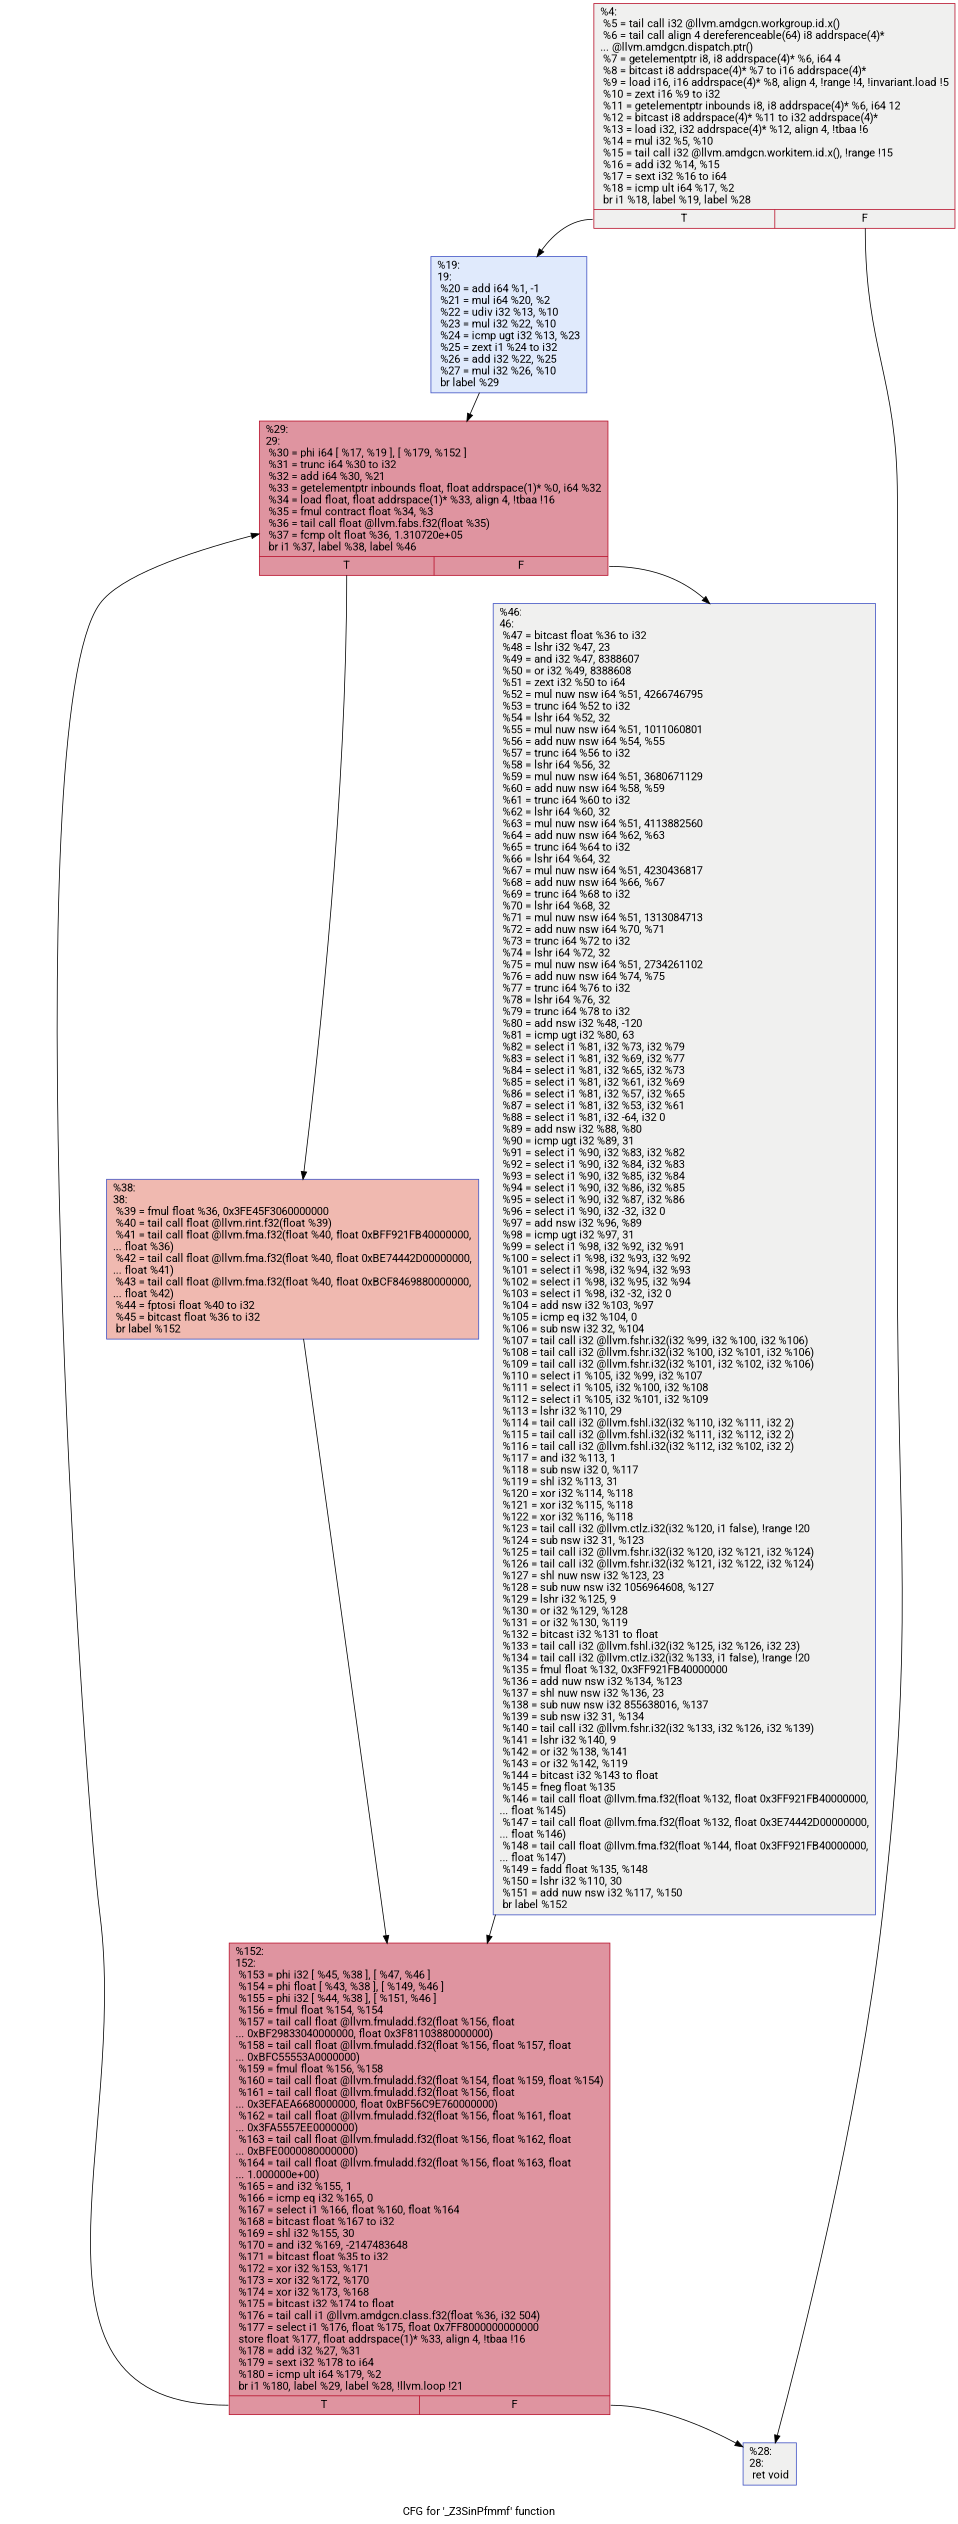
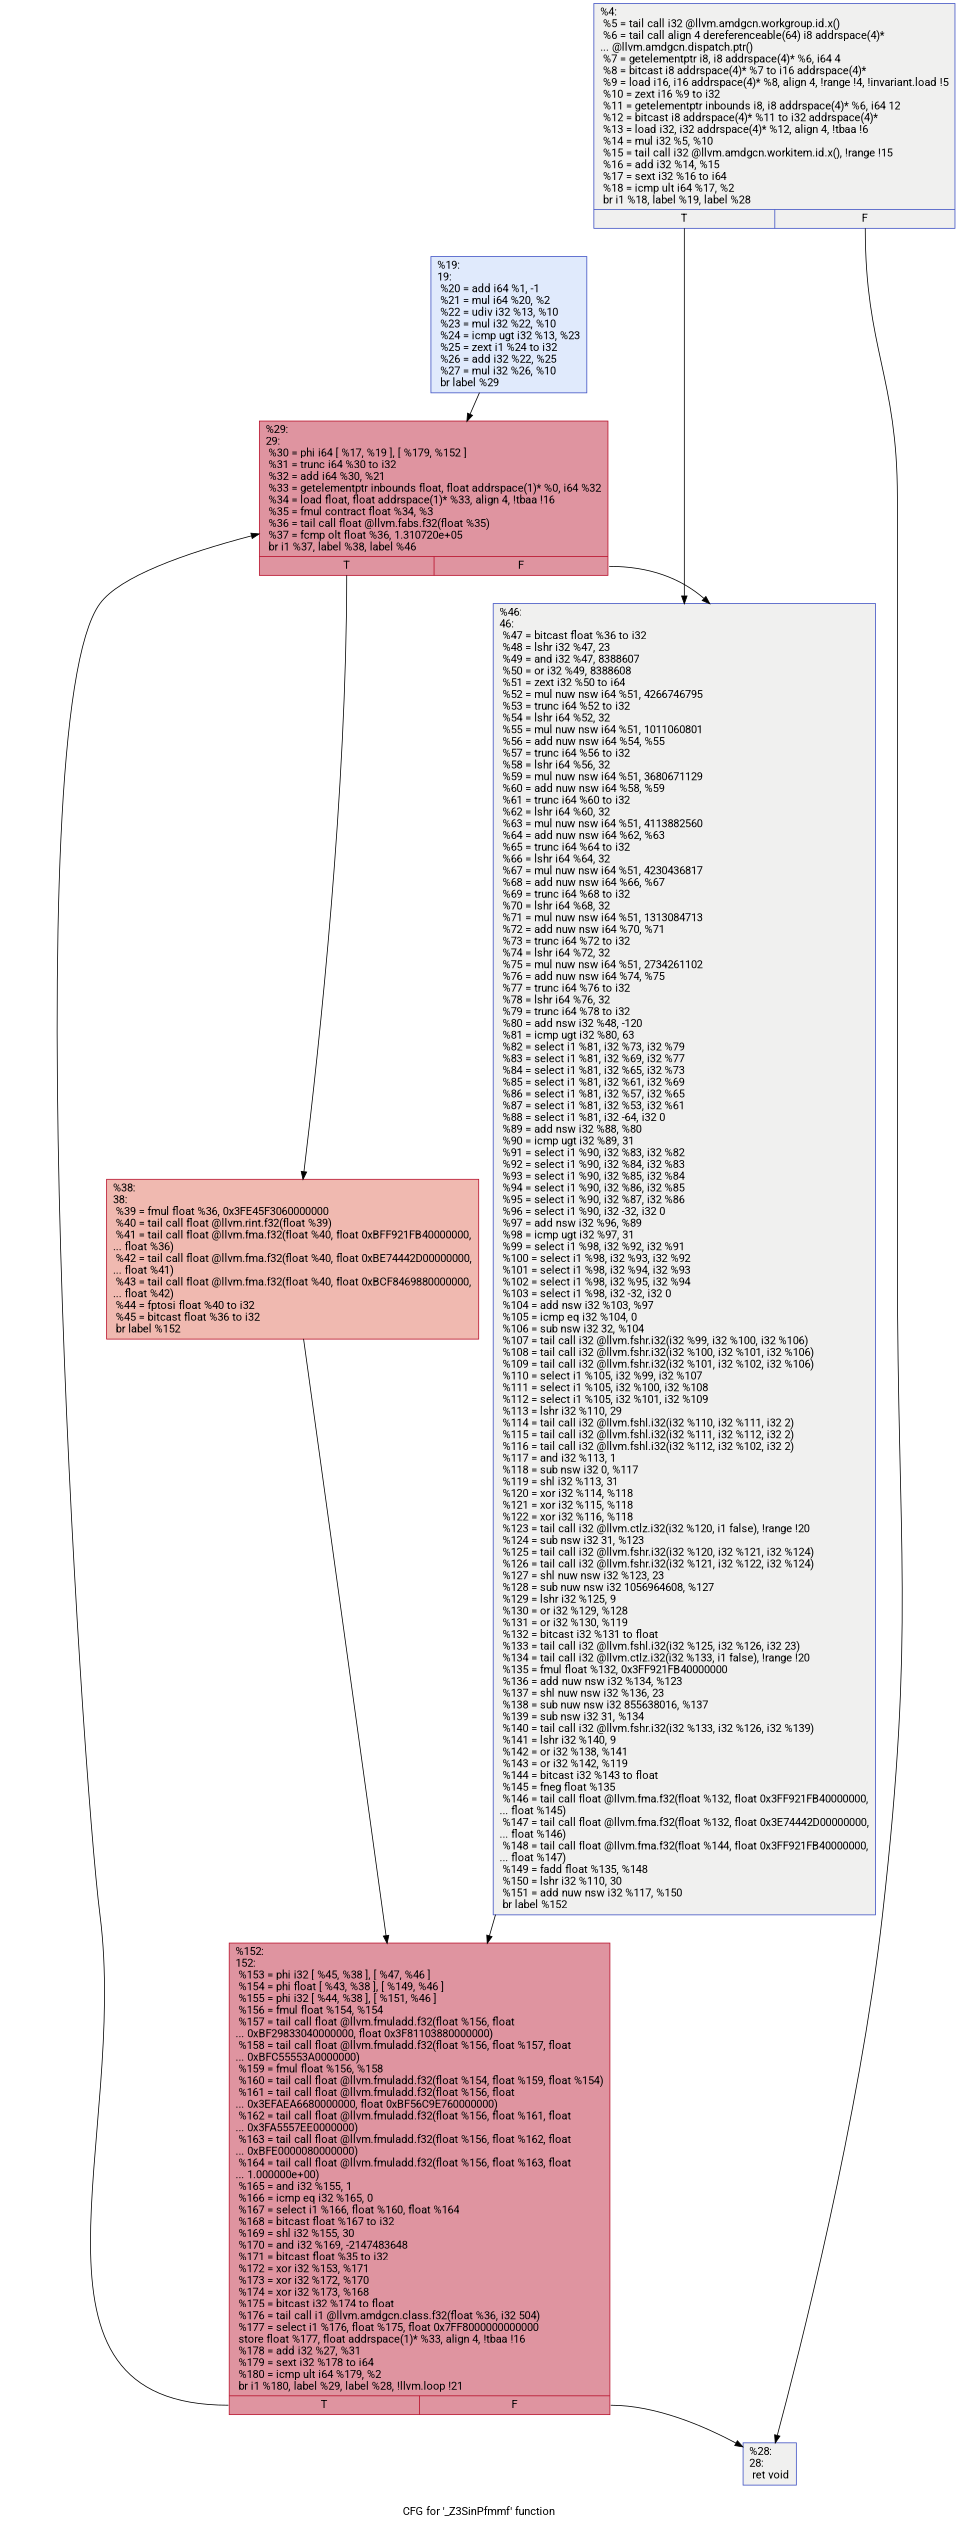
(774, 116) -> (774, 116)
(564, 229) -> (684, 412)
(293, 1259) -> (293, 1259)
